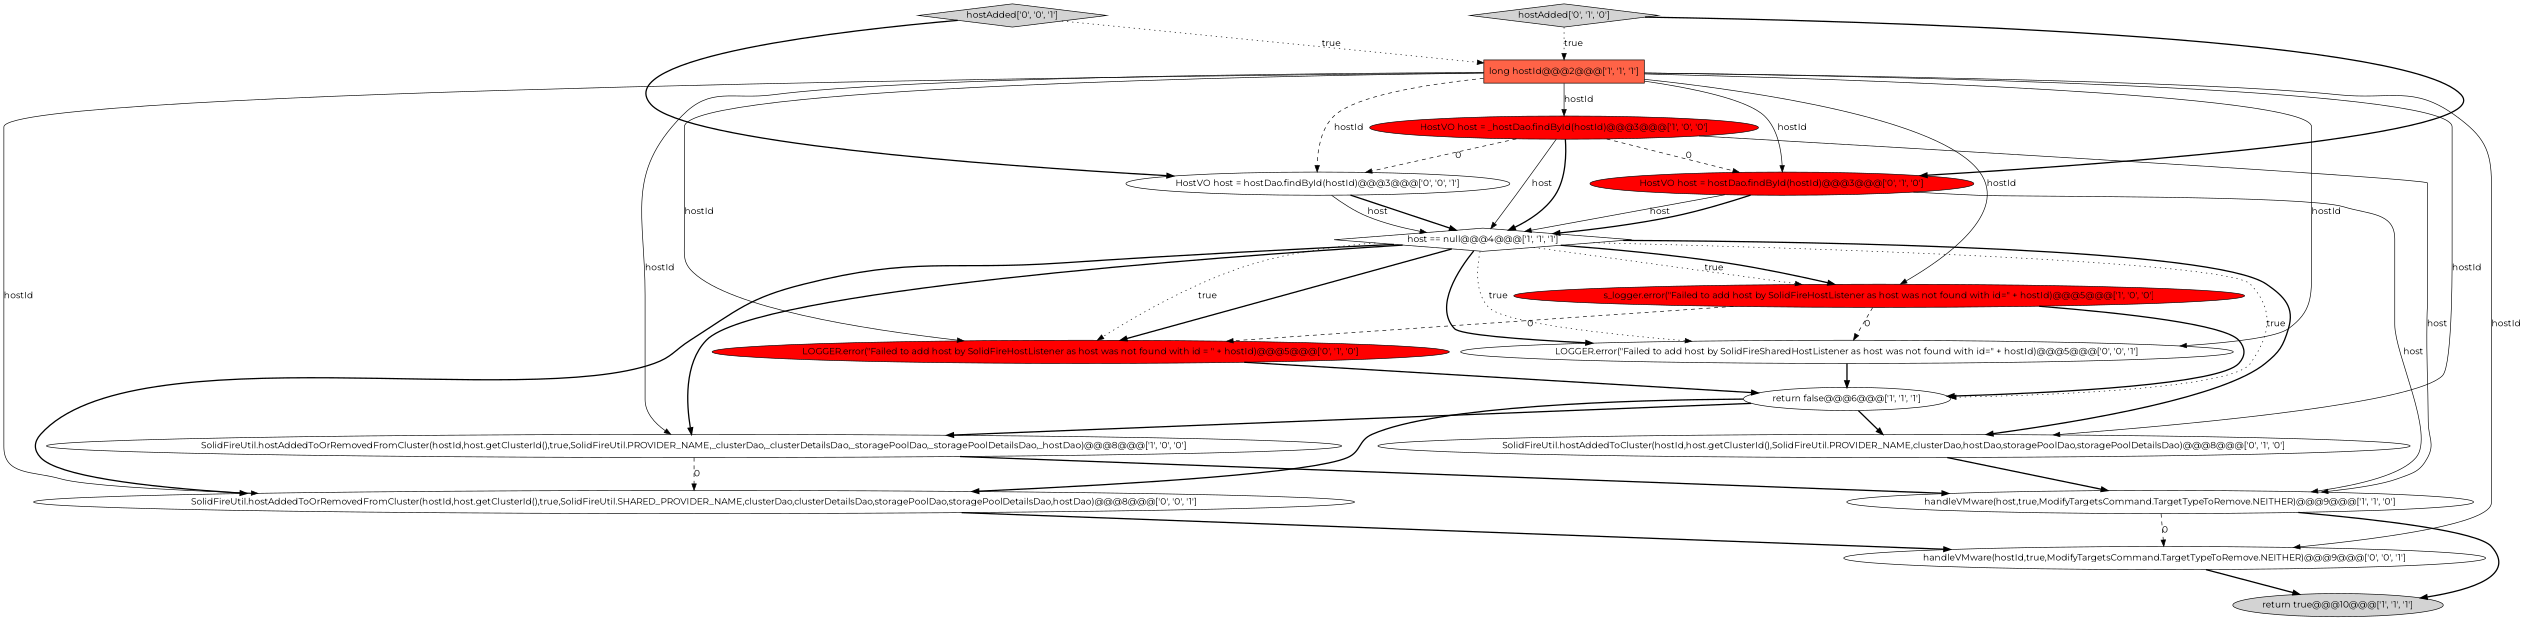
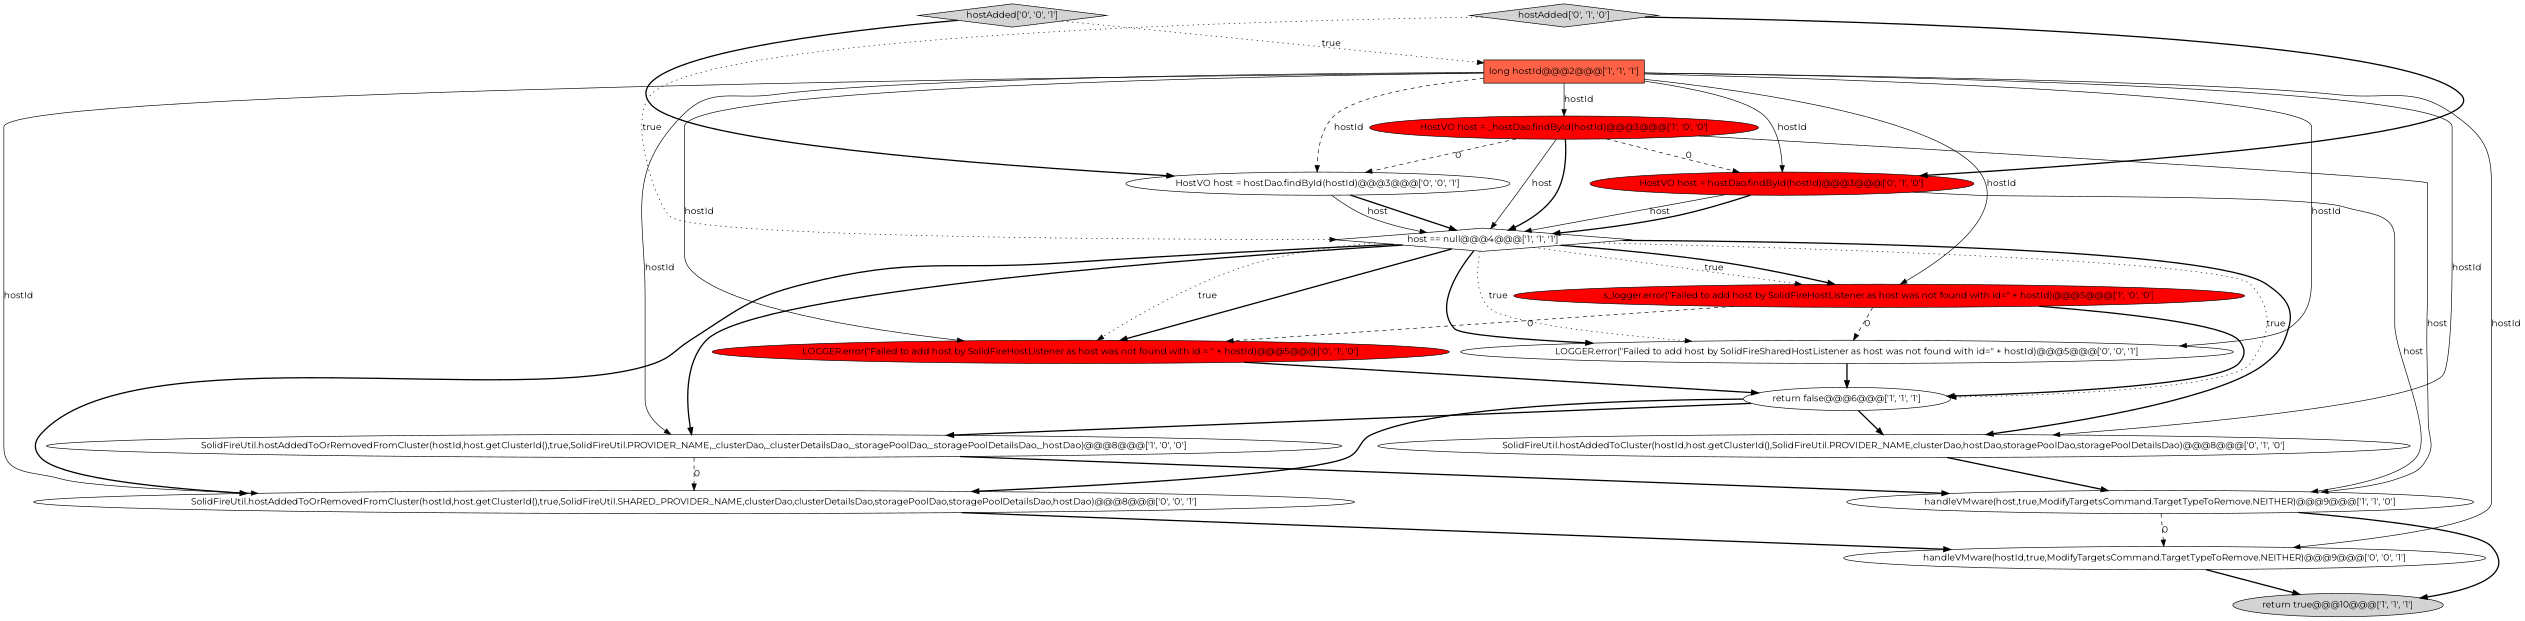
(1564, 40) -> (711, 71)
